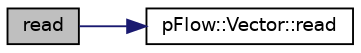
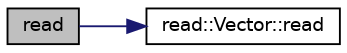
(250, 26) -> (243, 26)
